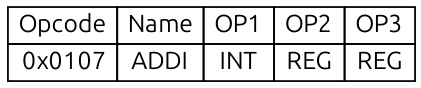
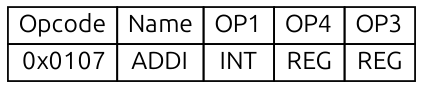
(309, 25) -> (309, 25)
